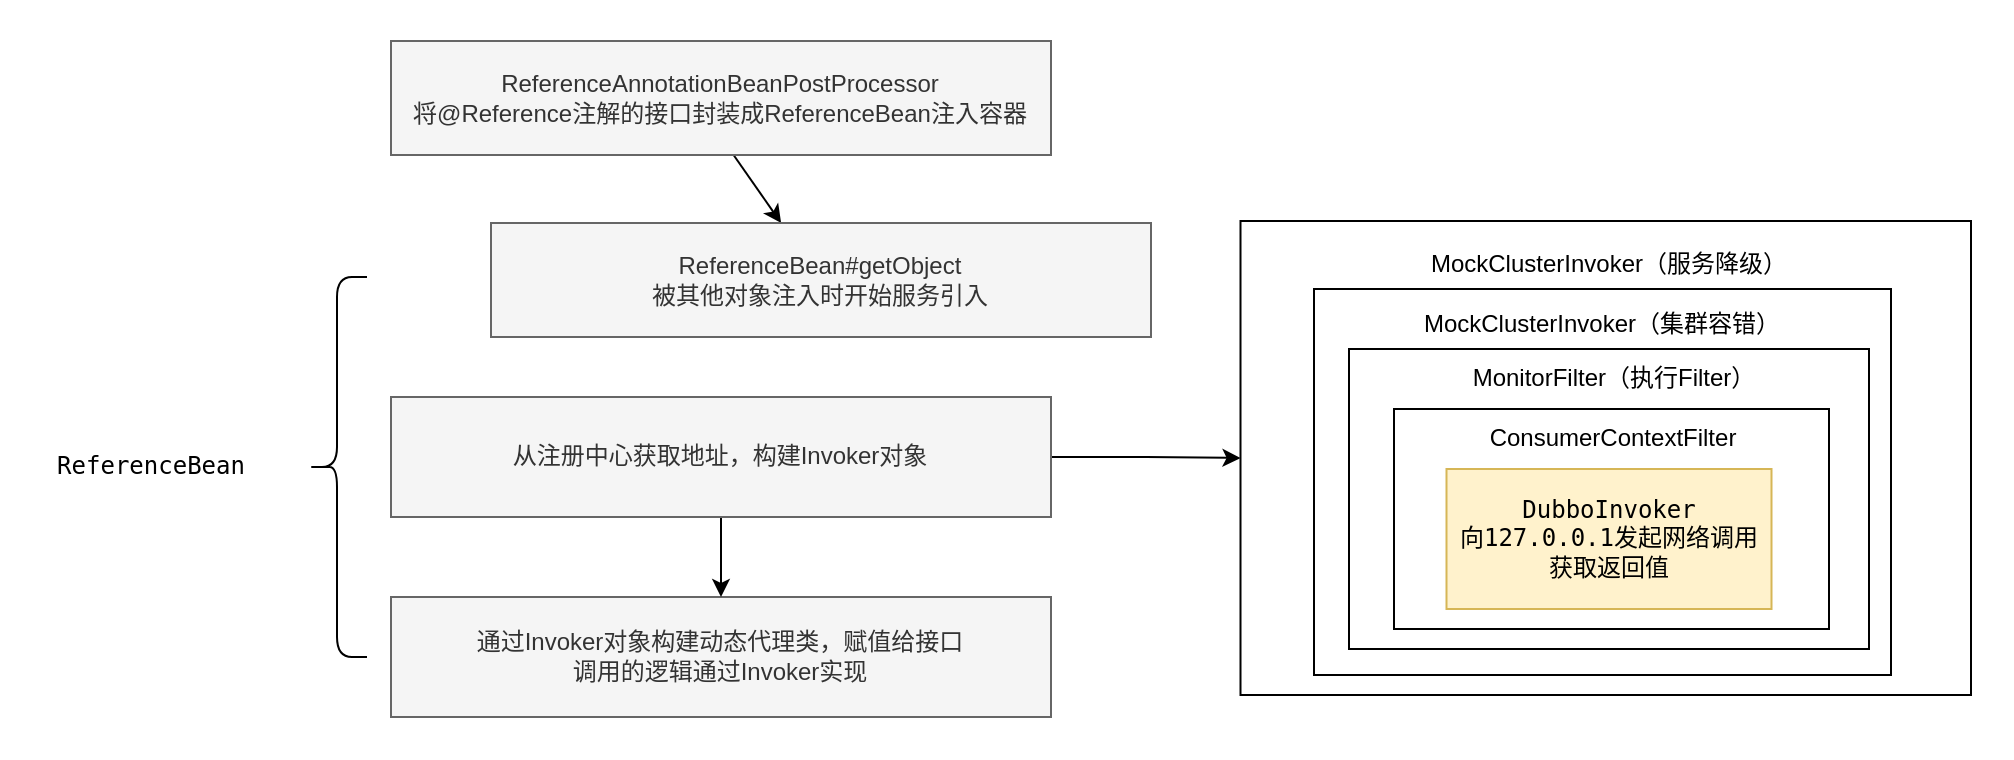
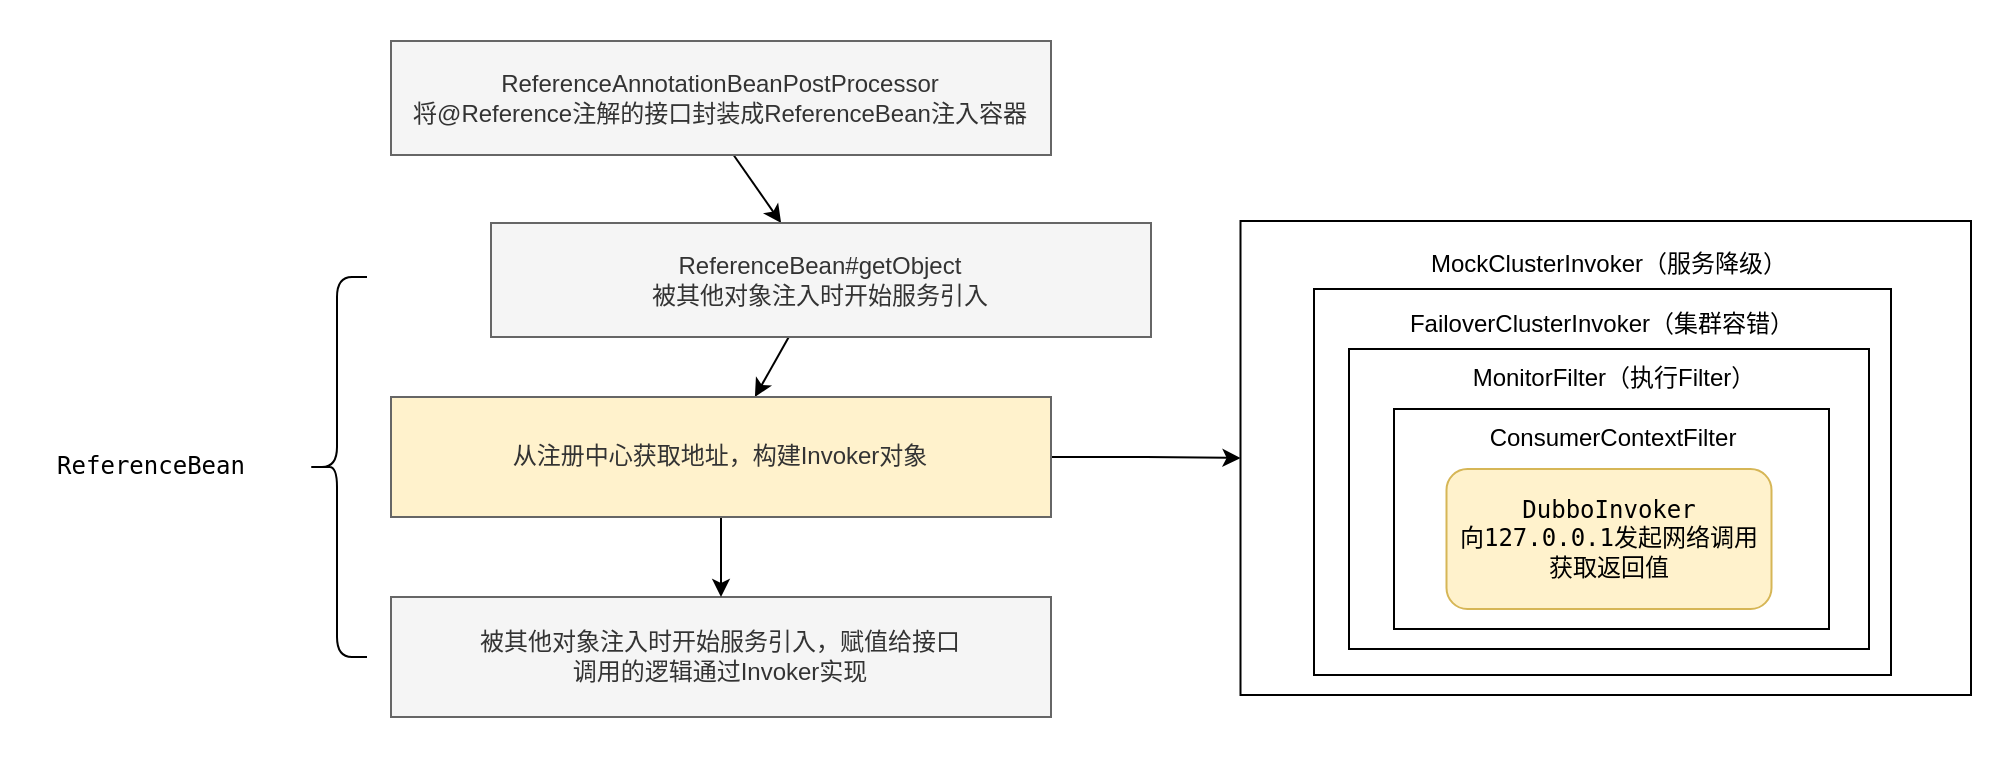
(1603, 325) -> (1603, 325)
none -> (775, 361)
(721, 457) -> (721, 457)
(1609, 539) -> (1609, 539)
(721, 657) -> (721, 657)
